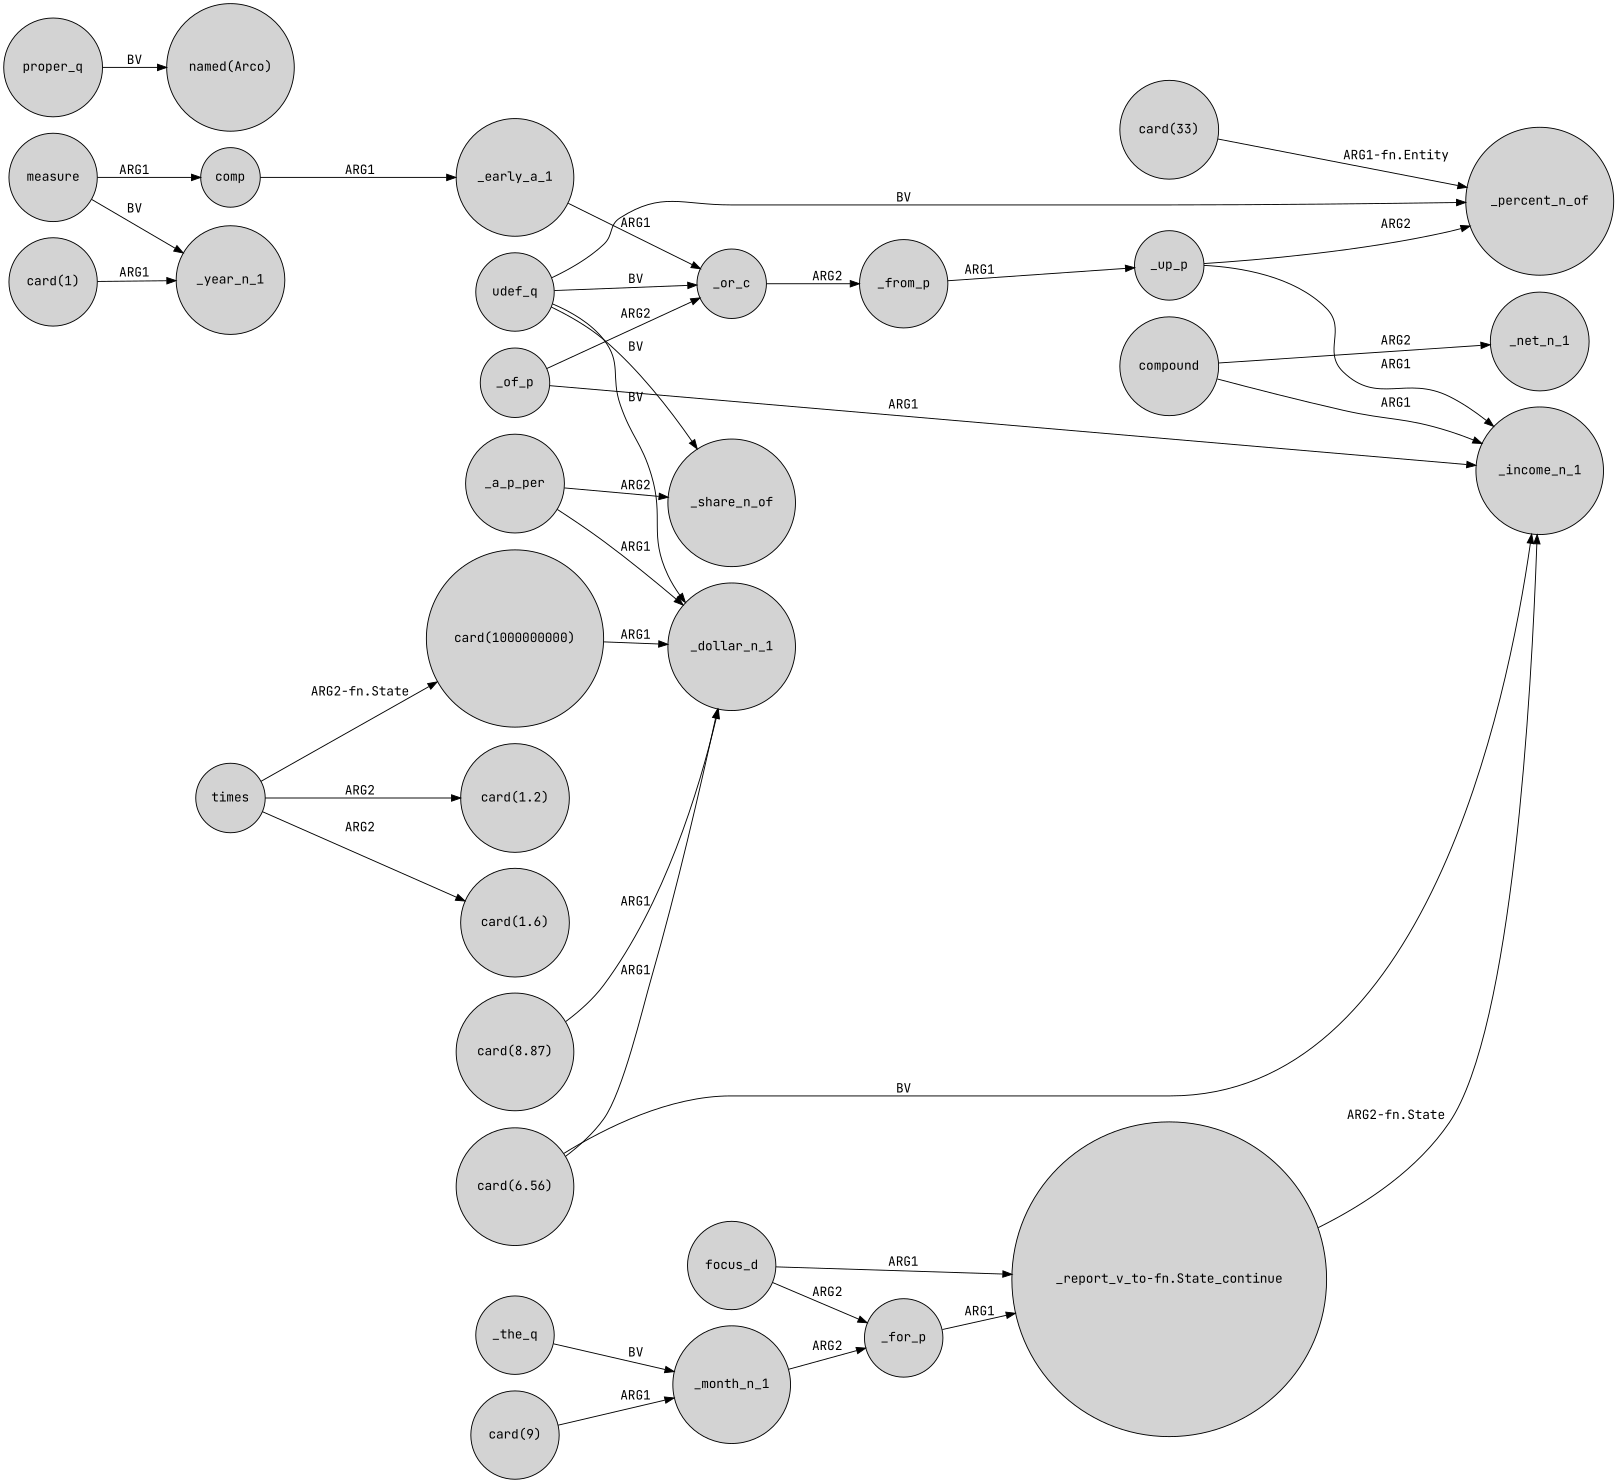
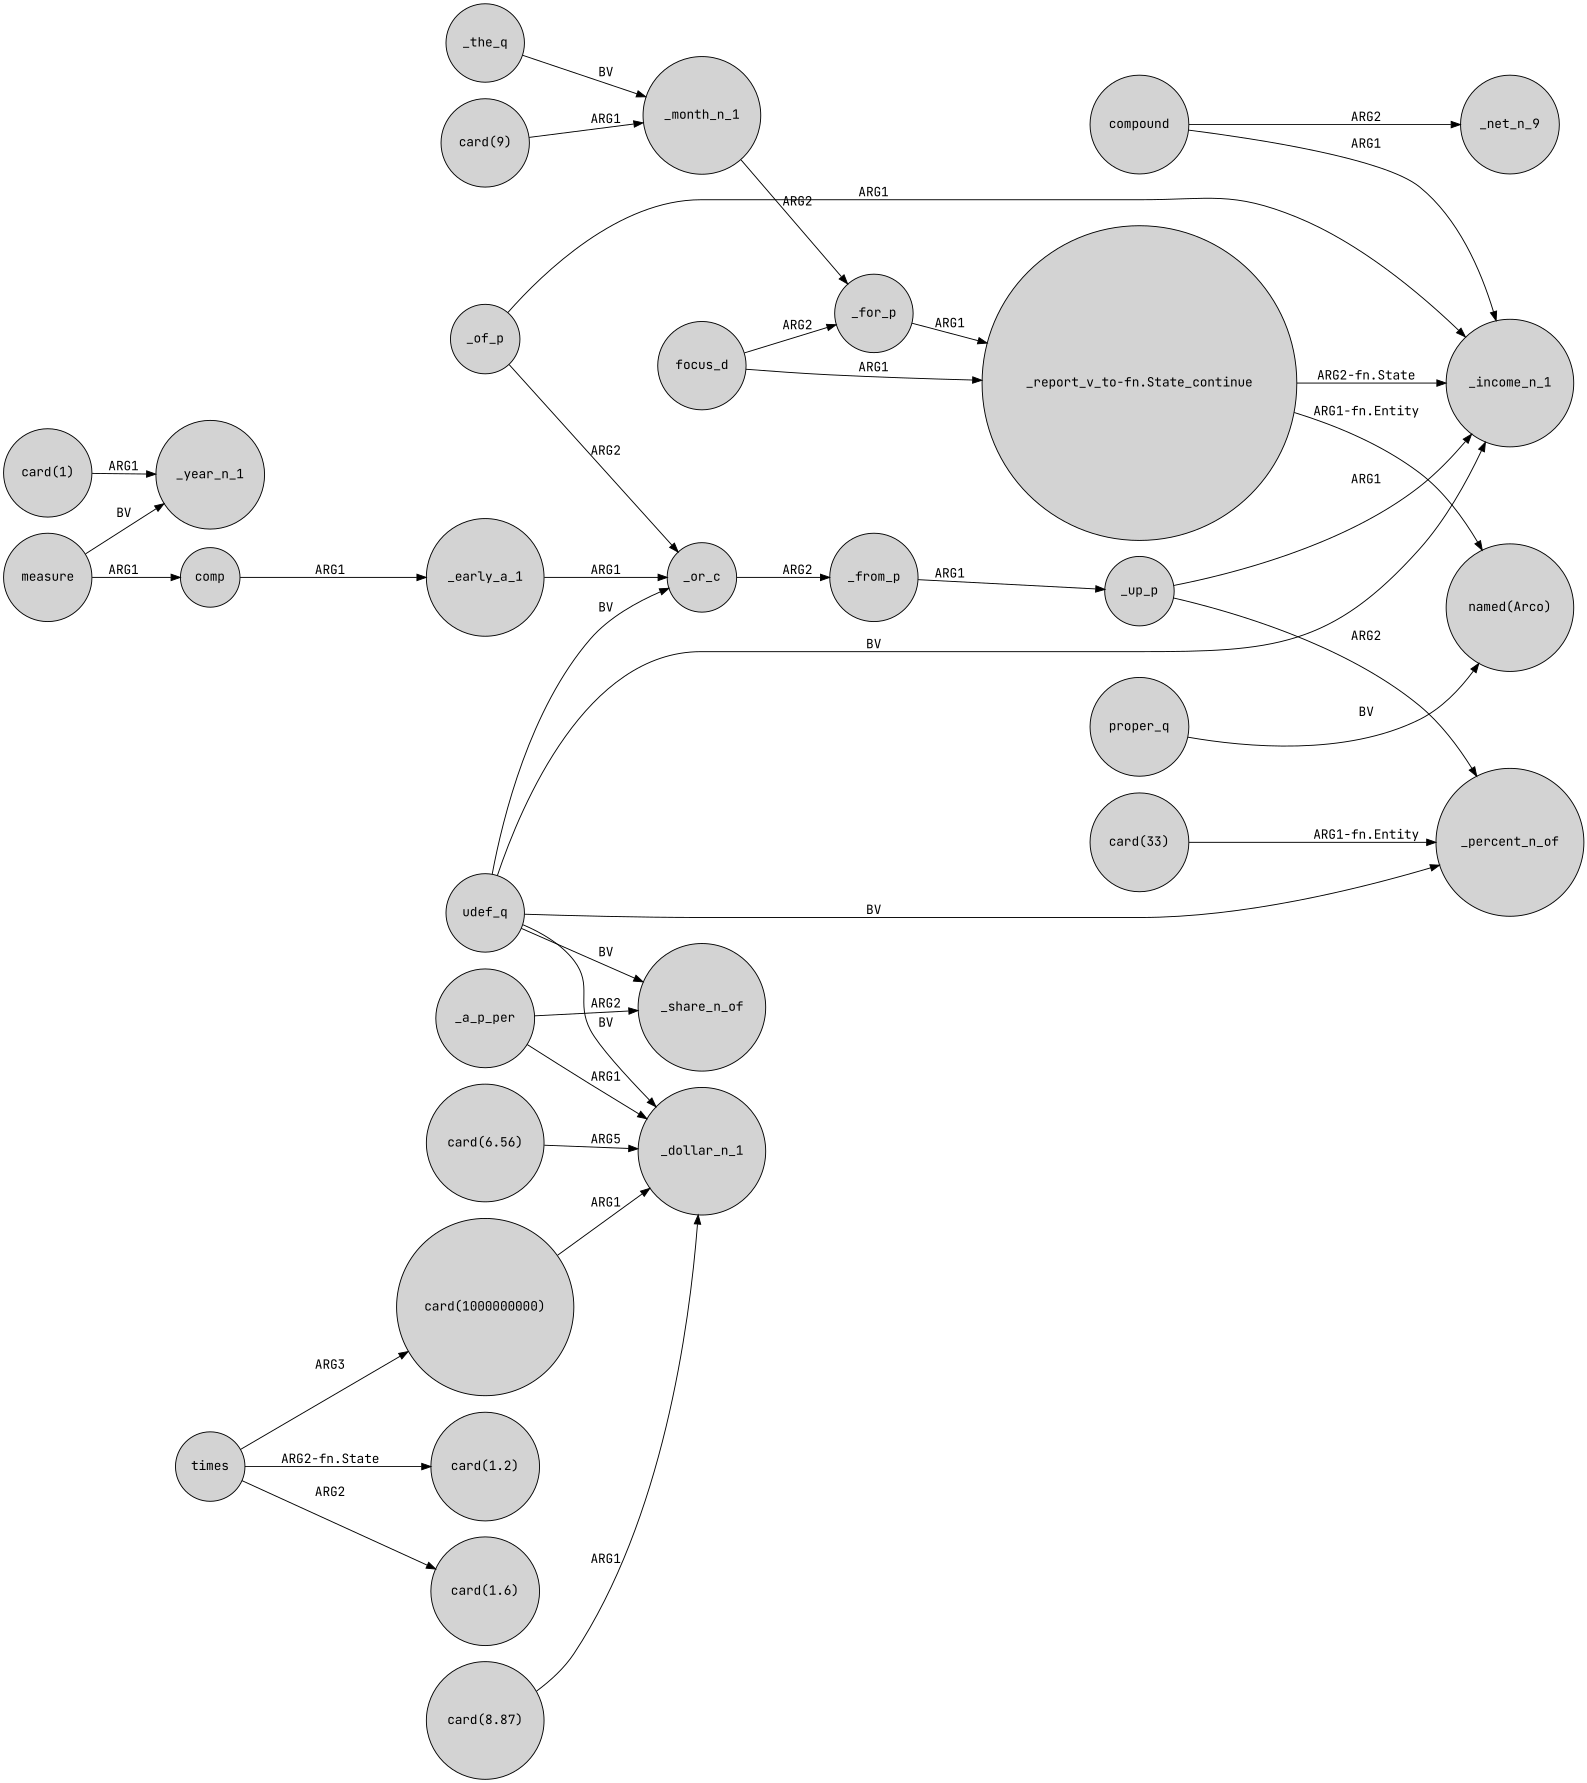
(1540, 341) -> (1510, 125)
none -> (1399, 459)
(360, 692) -> (330, 1365)
(360, 791) -> (330, 1460)
(636, 971) -> (606, 1140)
(1217, 1087) -> (974, 652)
